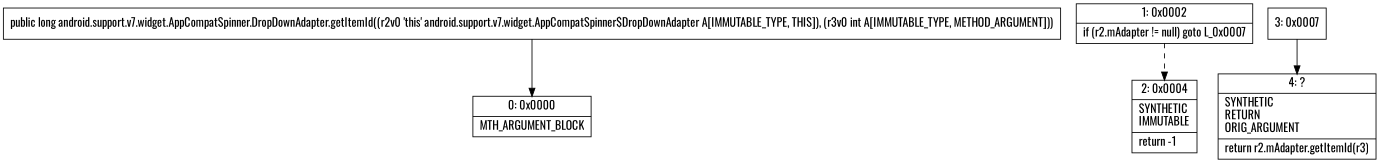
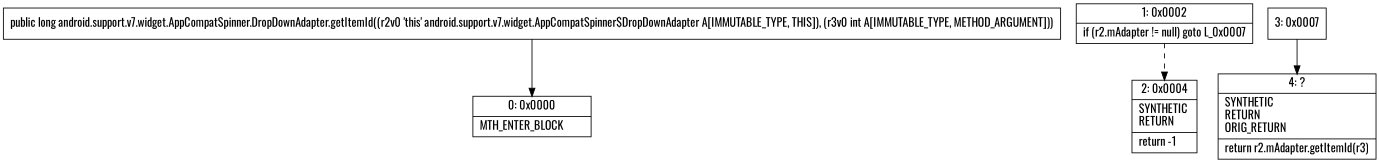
(1164, 122) -> (1157, 122)
(532, 126) -> (522, 126)
(1262, 128) -> (1256, 128)
